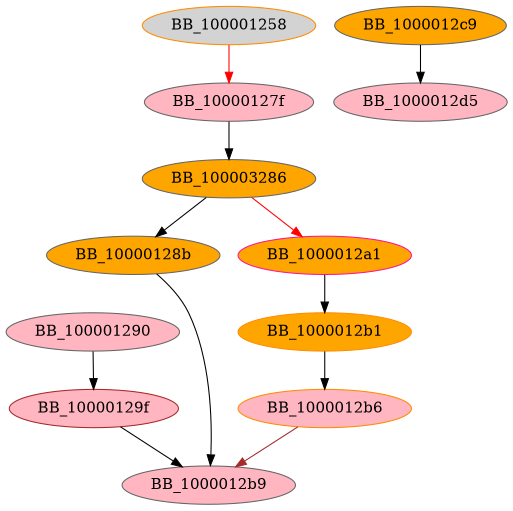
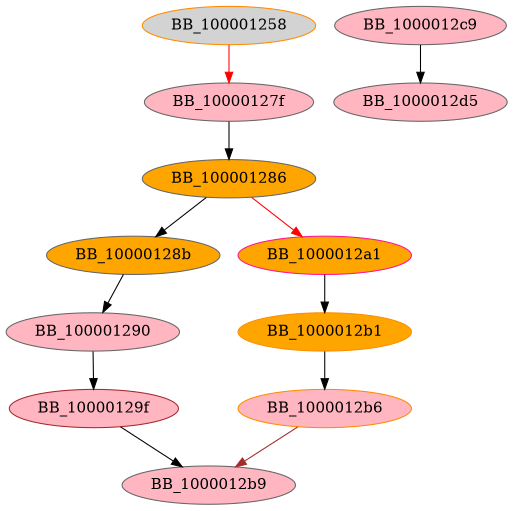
(420, 26) -> (420, 26)
(229, 179) -> (229, 179)
(203, 357) -> (116, 289)
